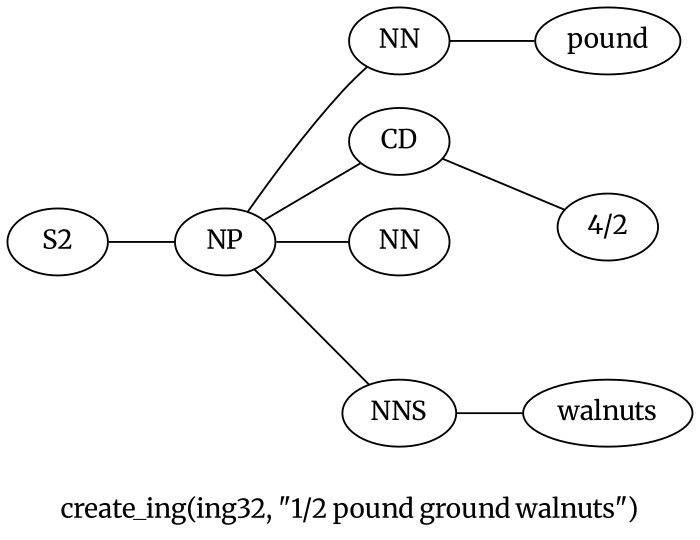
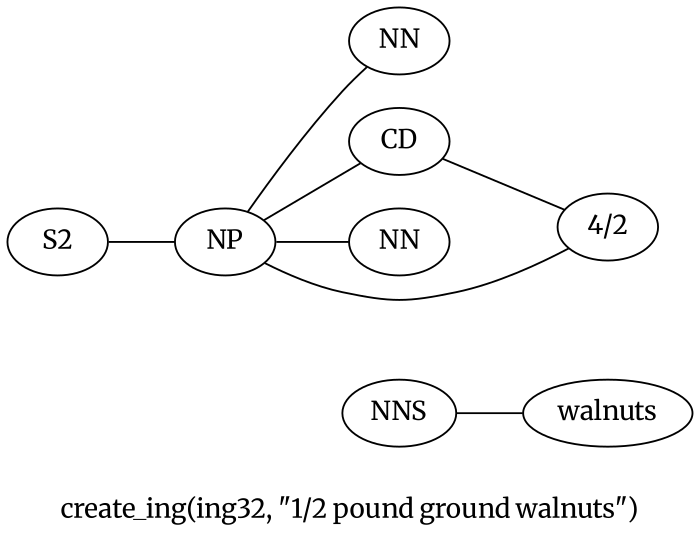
(608, 41) -> none
(312, 327) -> (418, 299)
